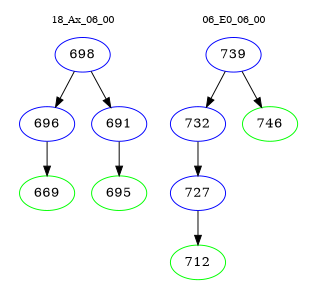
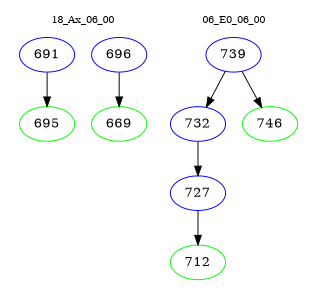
(83, 55) -> none
